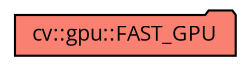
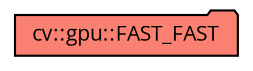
(125, 35) -> (126, 35)
